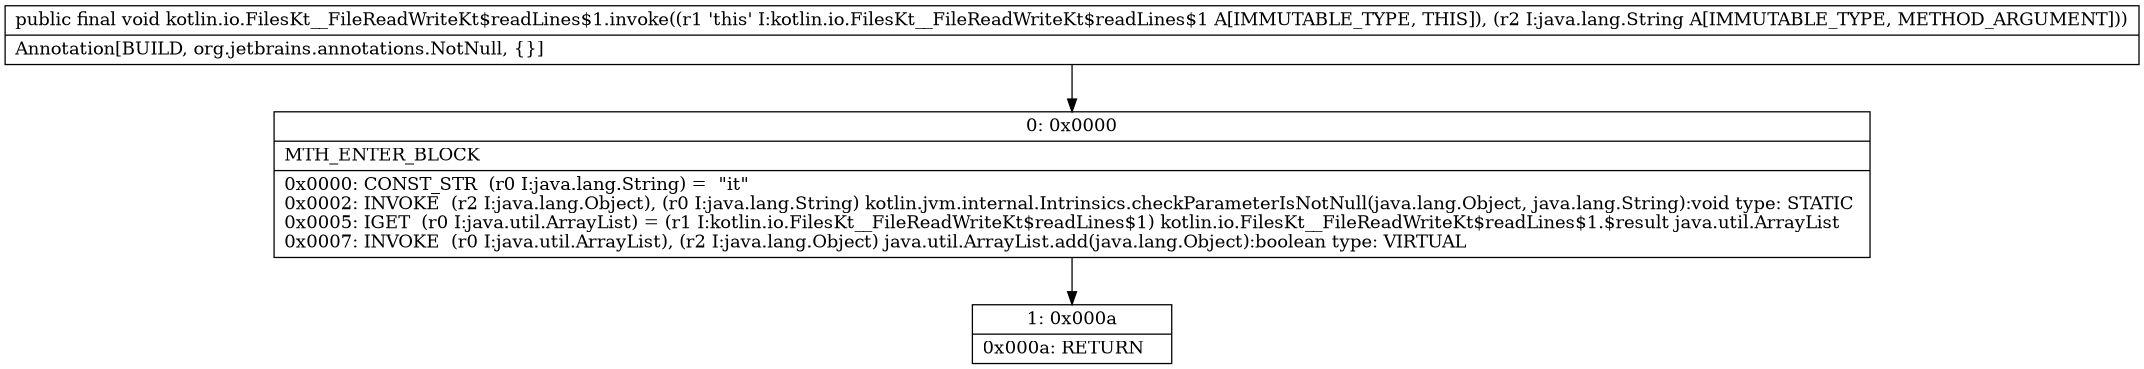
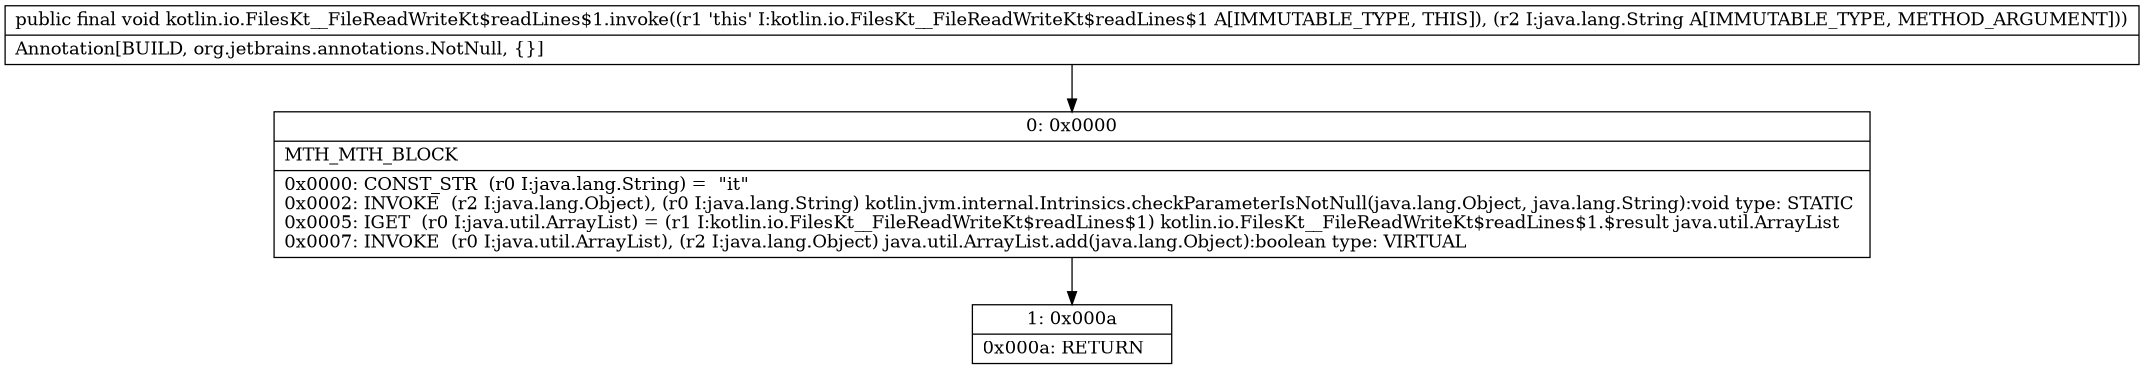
(383, 155) -> (371, 155)
